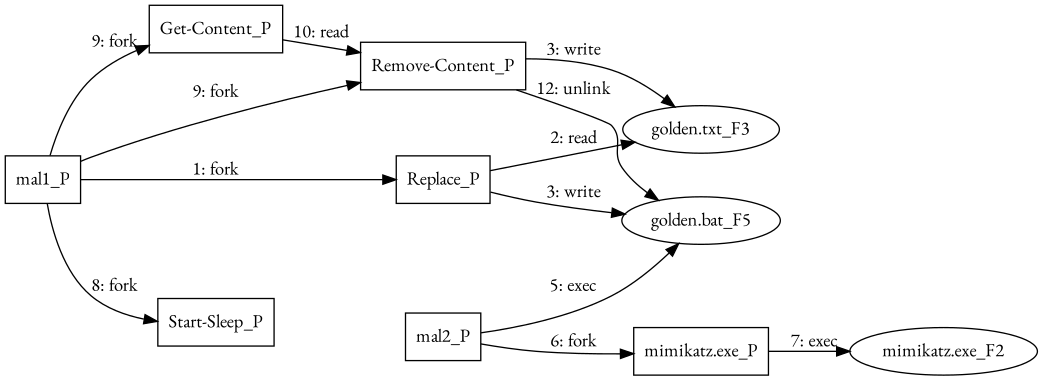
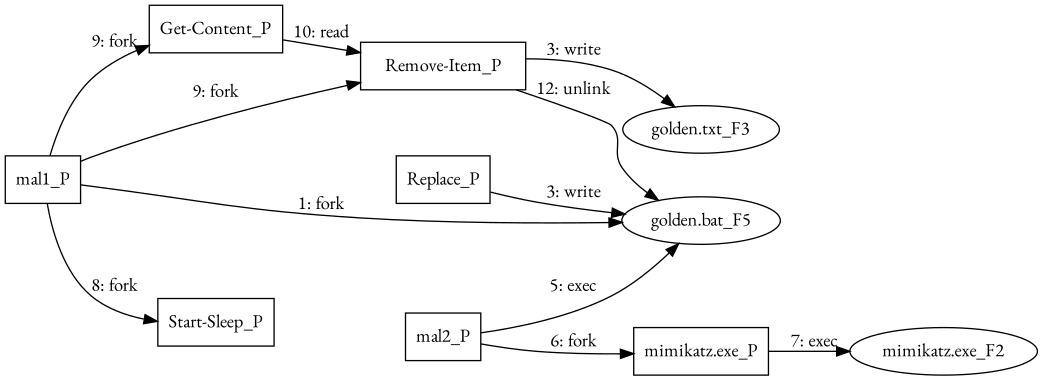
(443, 66) -> (443, 66)
(556, 158) -> none
(232, 180) -> (344, 217)
